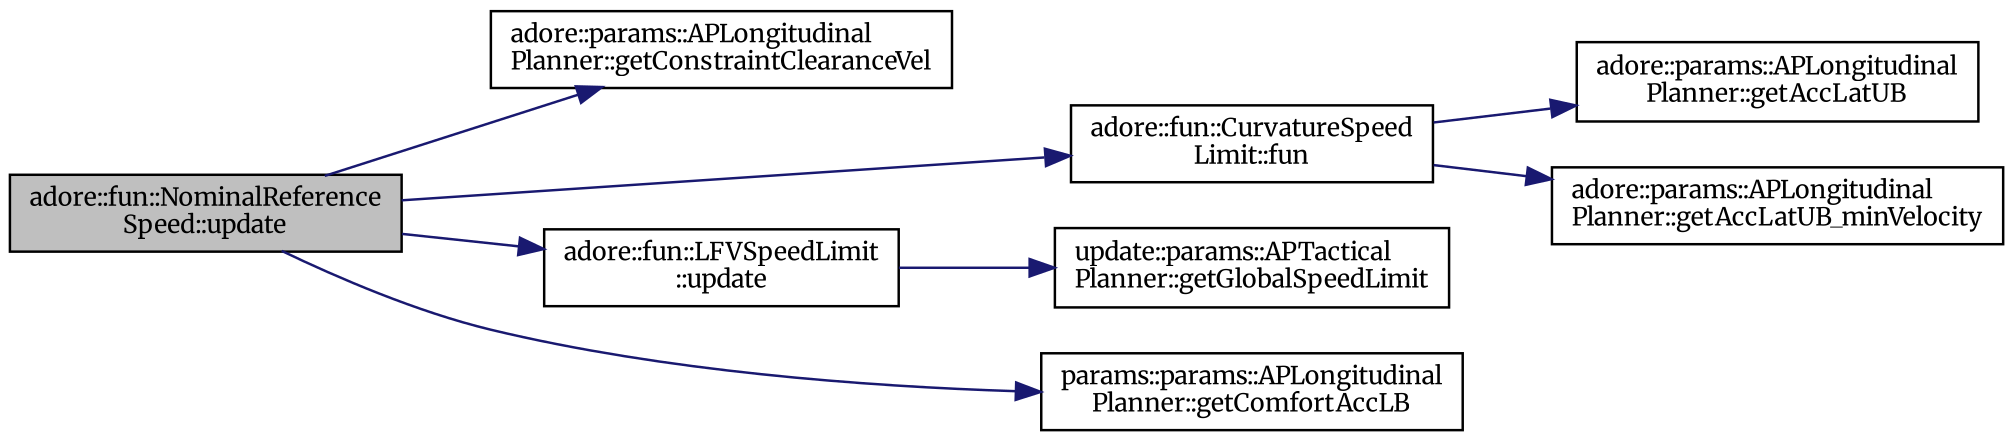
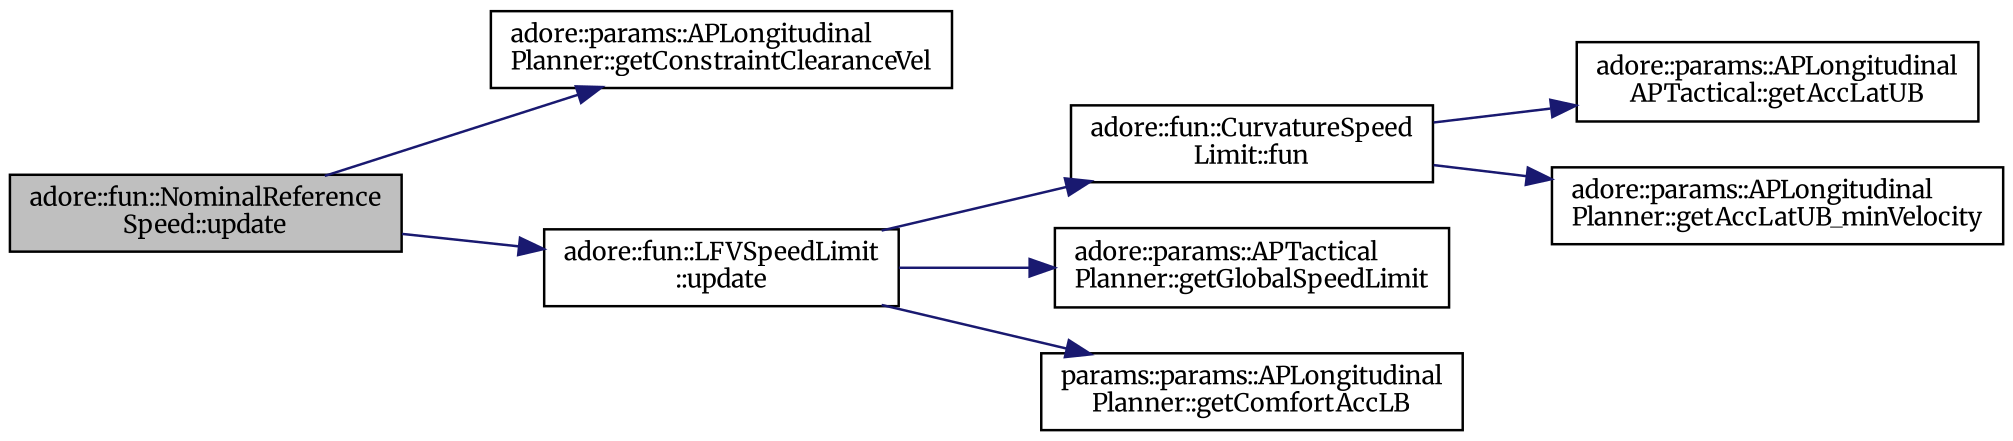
(1778, 82) -> (1778, 82)
(723, 179) -> (974, 209)
(1252, 268) -> (1252, 268)
(641, 359) -> (974, 327)
